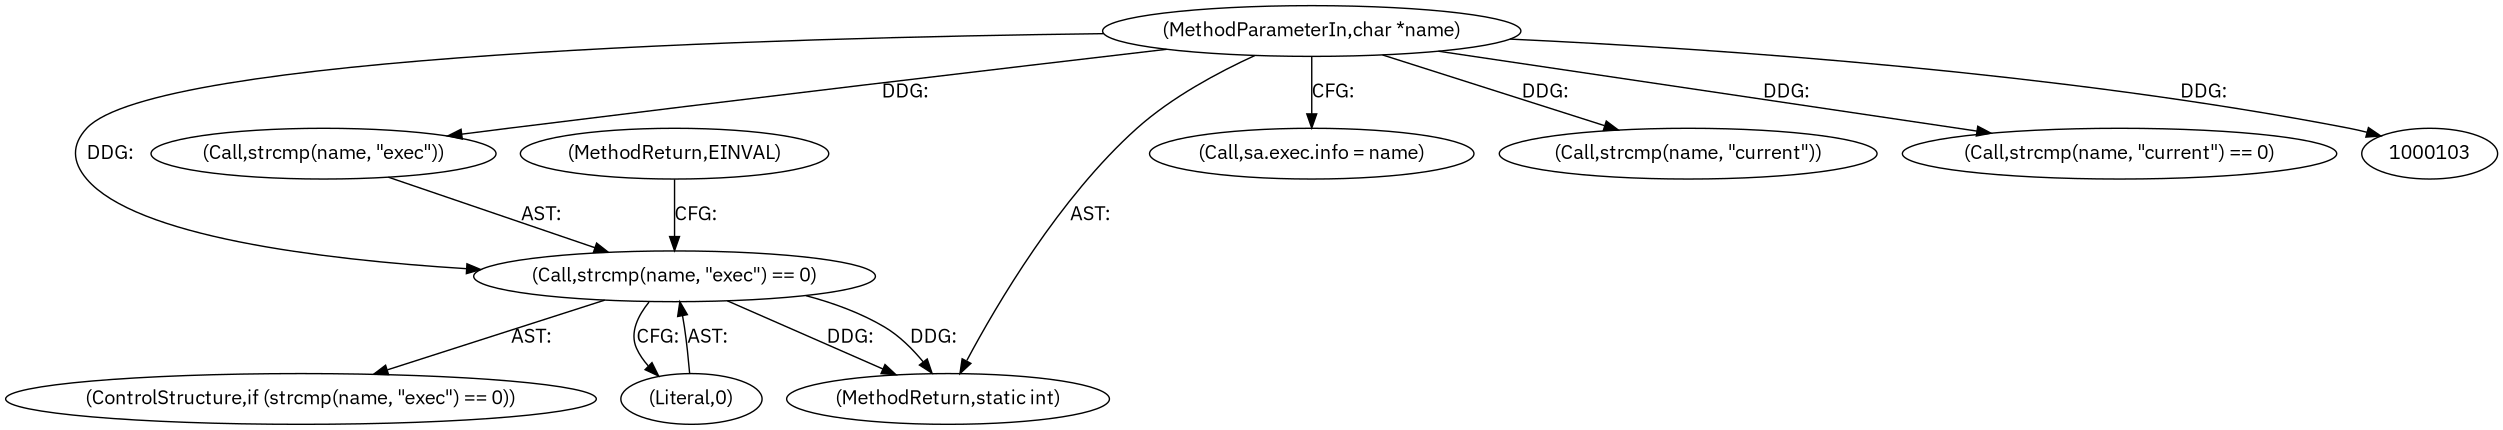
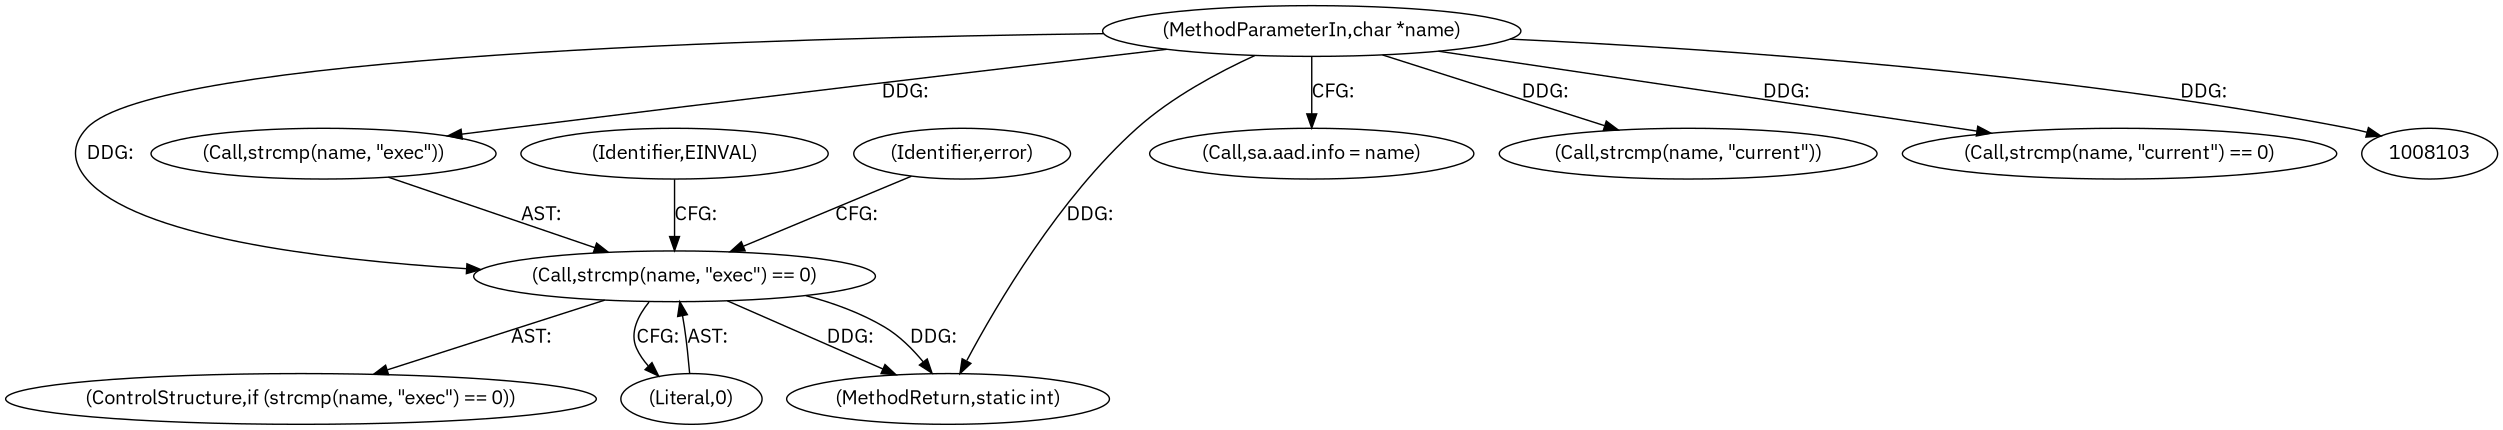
(675, 154) -> (675, 154)
none -> (962, 154)
(1312, 154) -> (1312, 154)
(2430, 154) -> (2430, 154)
(1093, 215) -> (1093, 215)
